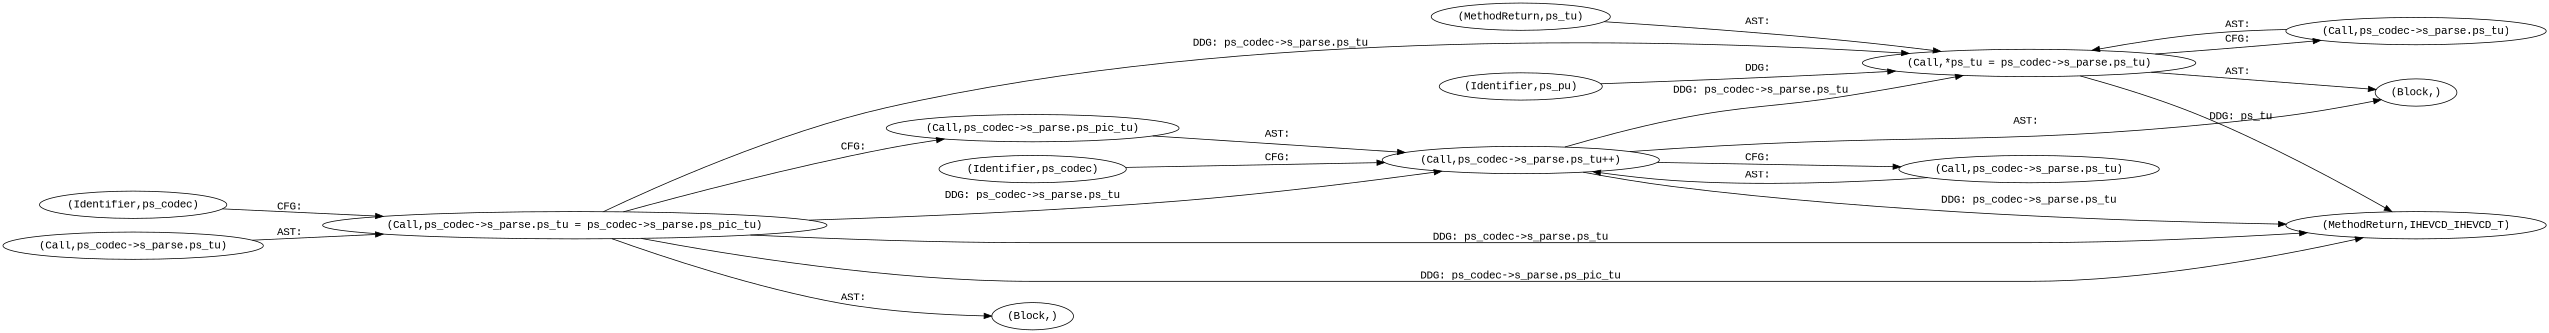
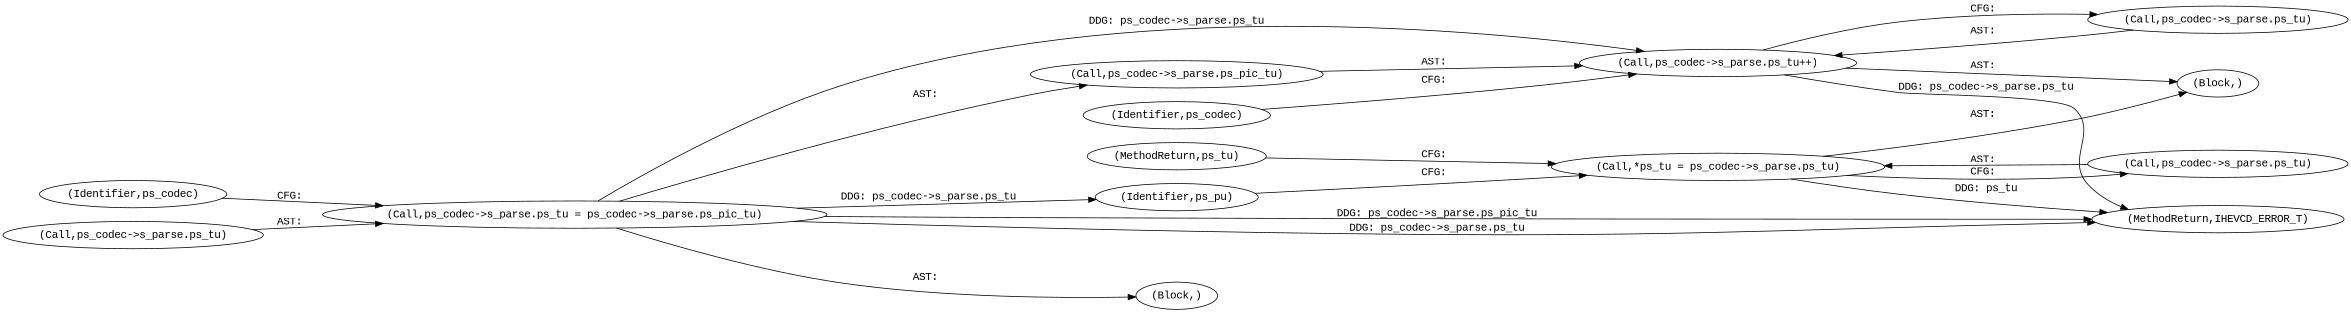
(1761, 22) -> (1437, 154)
(1241, 57) -> (943, 204)
(1761, 68) -> (1437, 173)
(1759, 107) -> none
(857, 147) -> (929, 94)
(2416, 225) -> (2218, 219)
